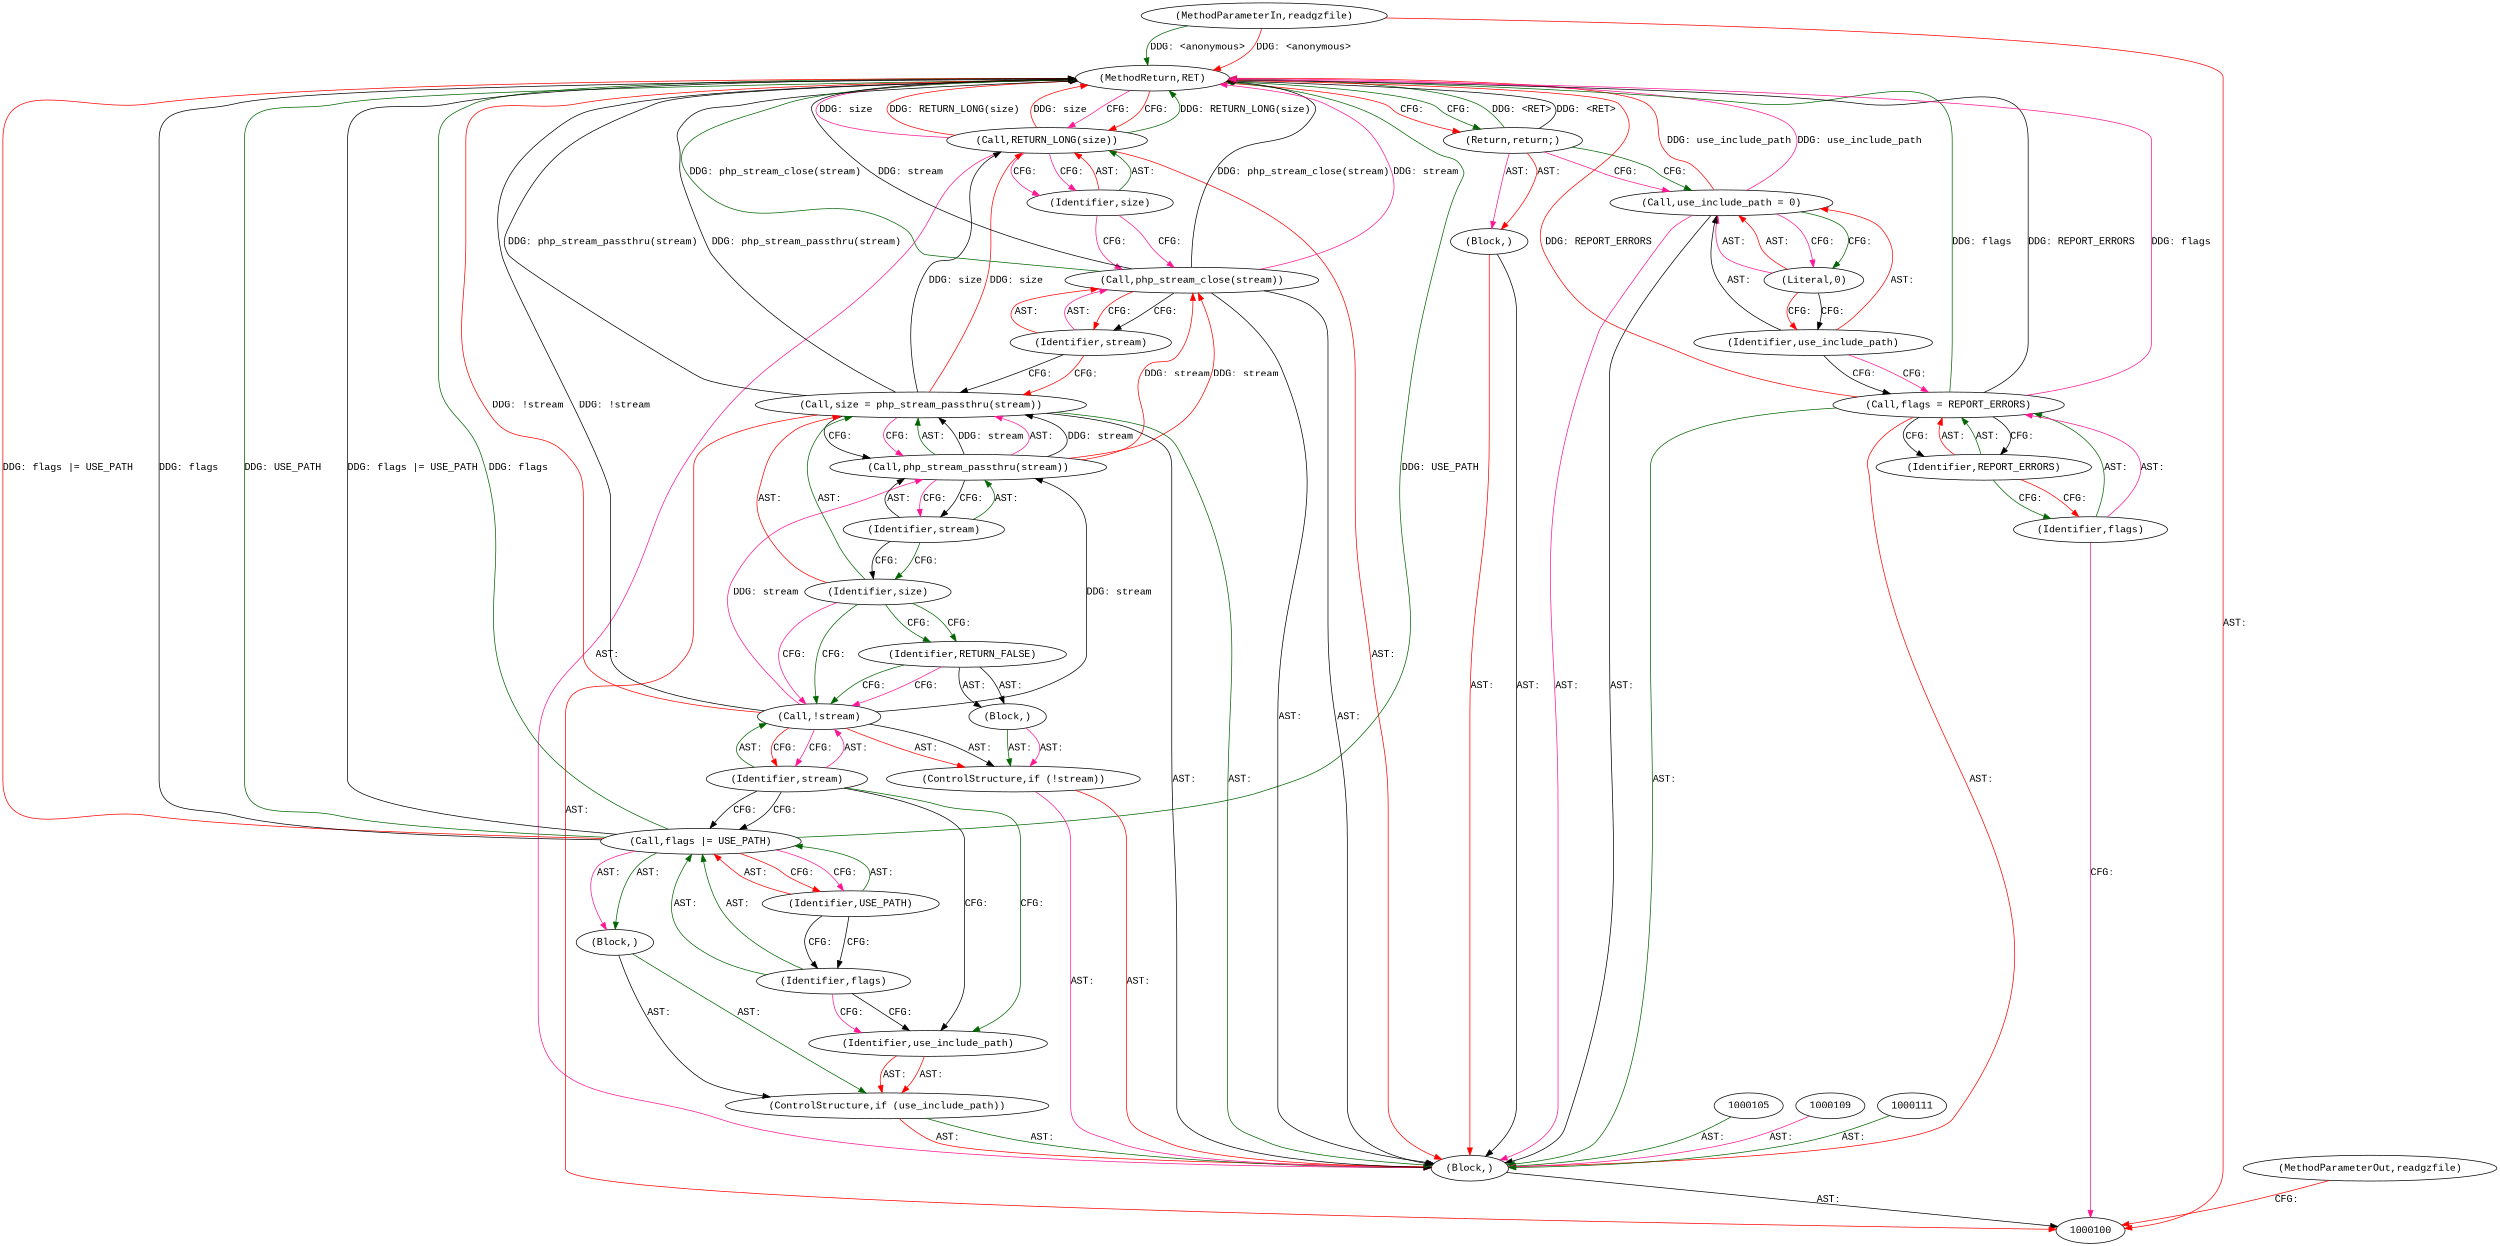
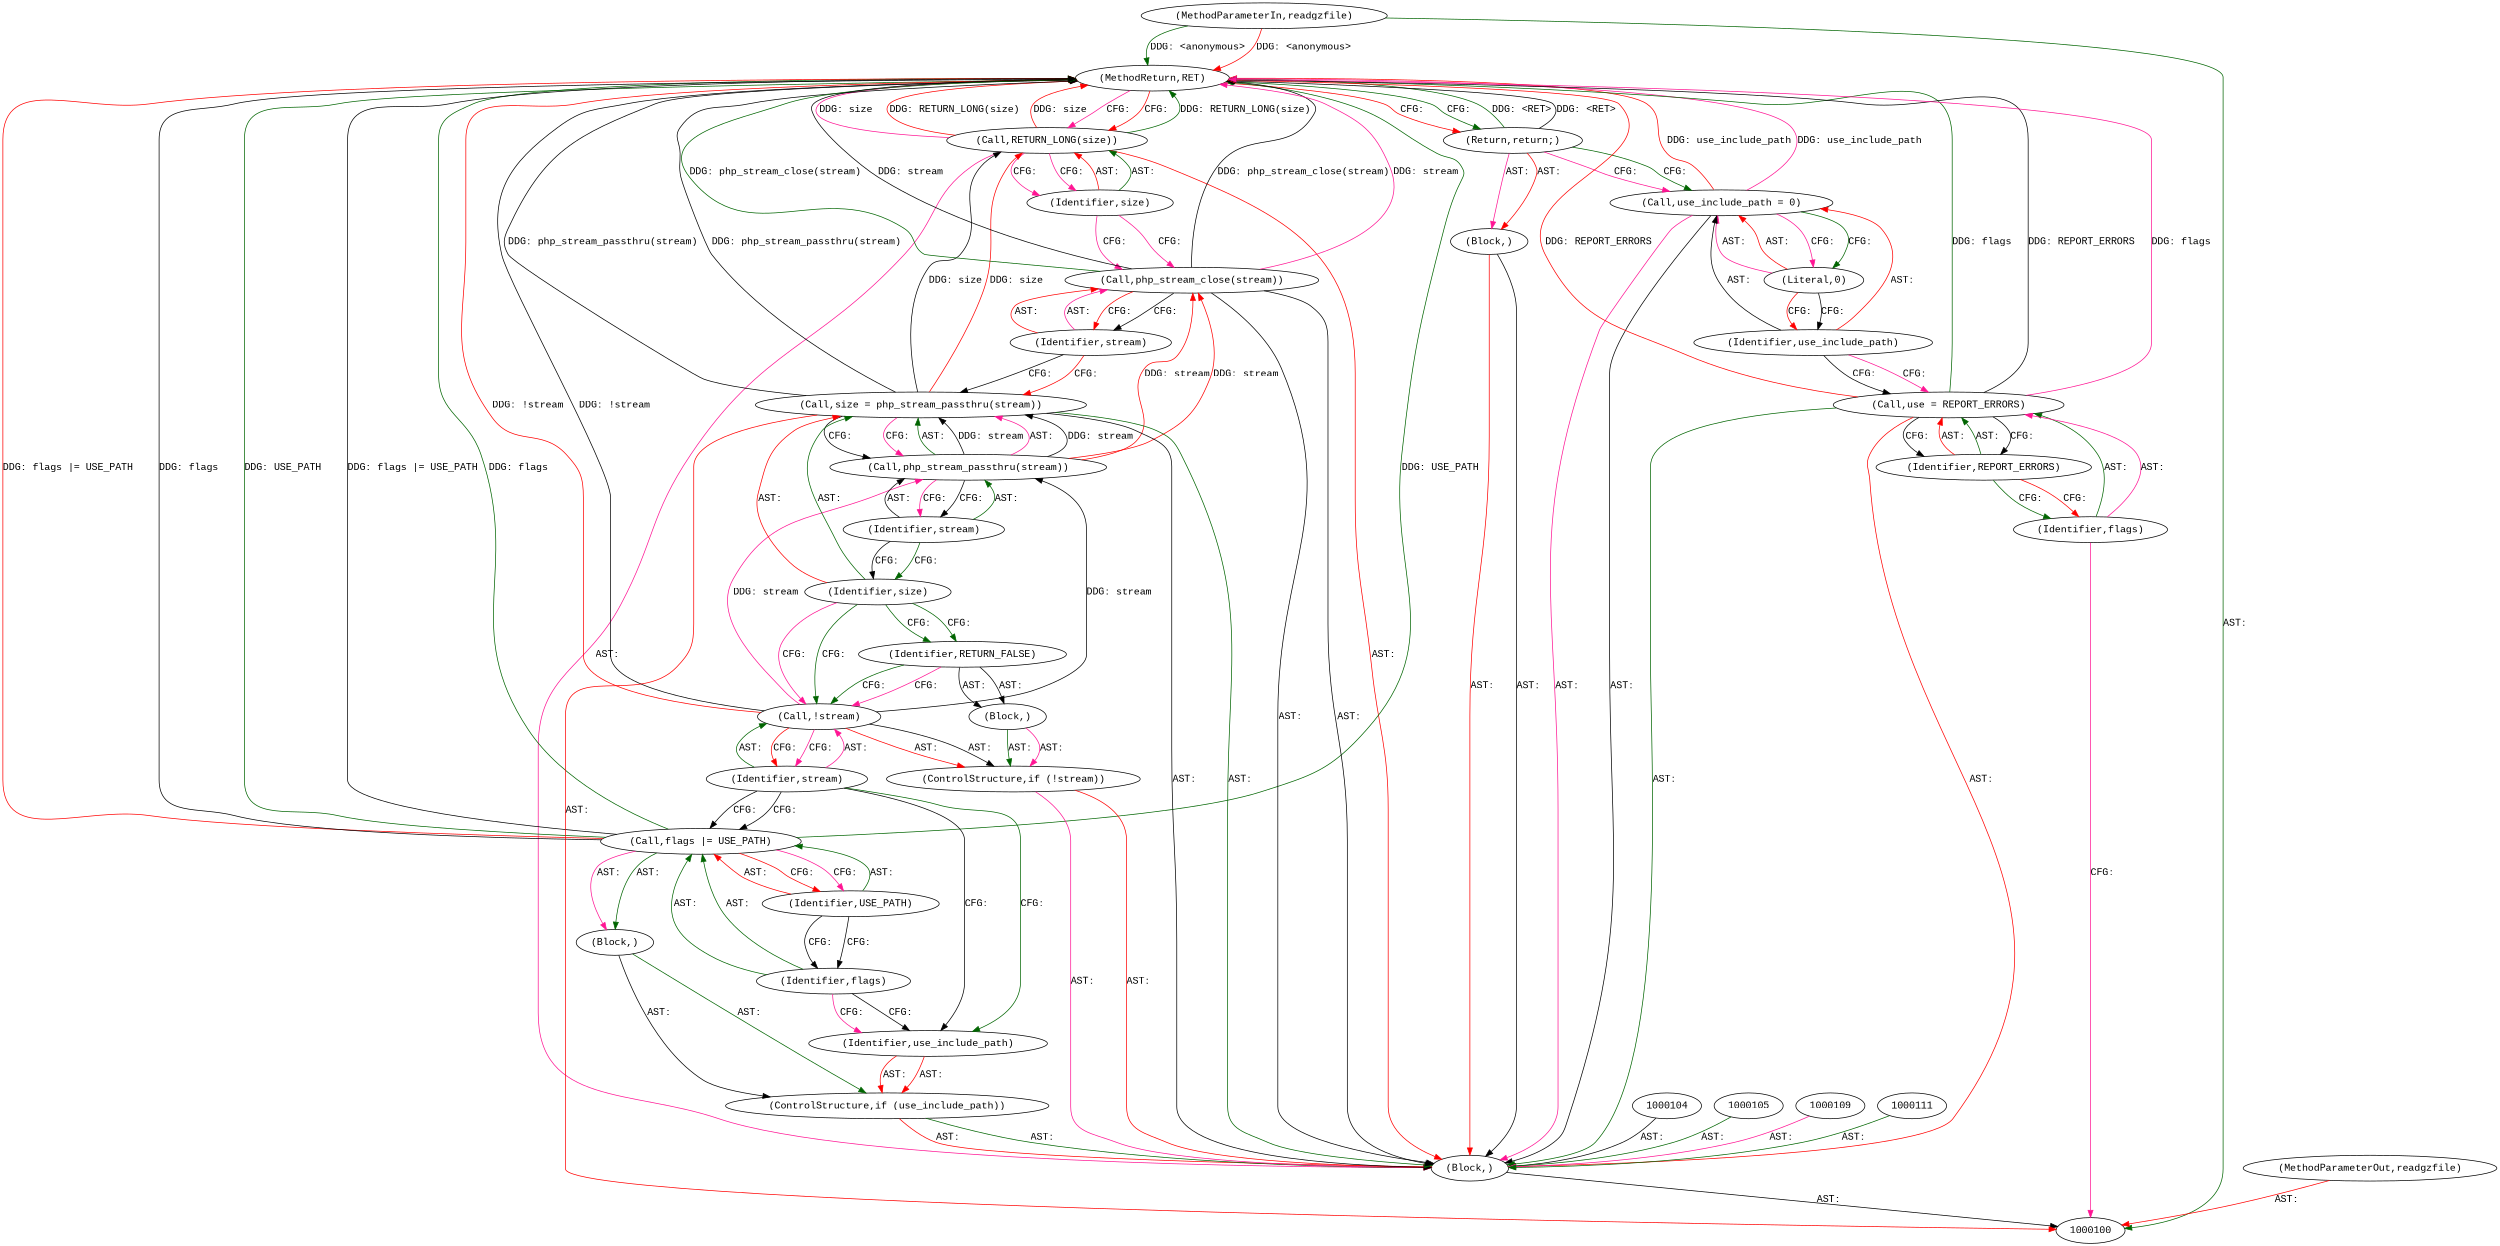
(2223, 261) -> (2223, 261)
(1949, 405) -> (1949, 405)
none -> (1667, 1106)
(2290, 1199) -> (2290, 1199)
